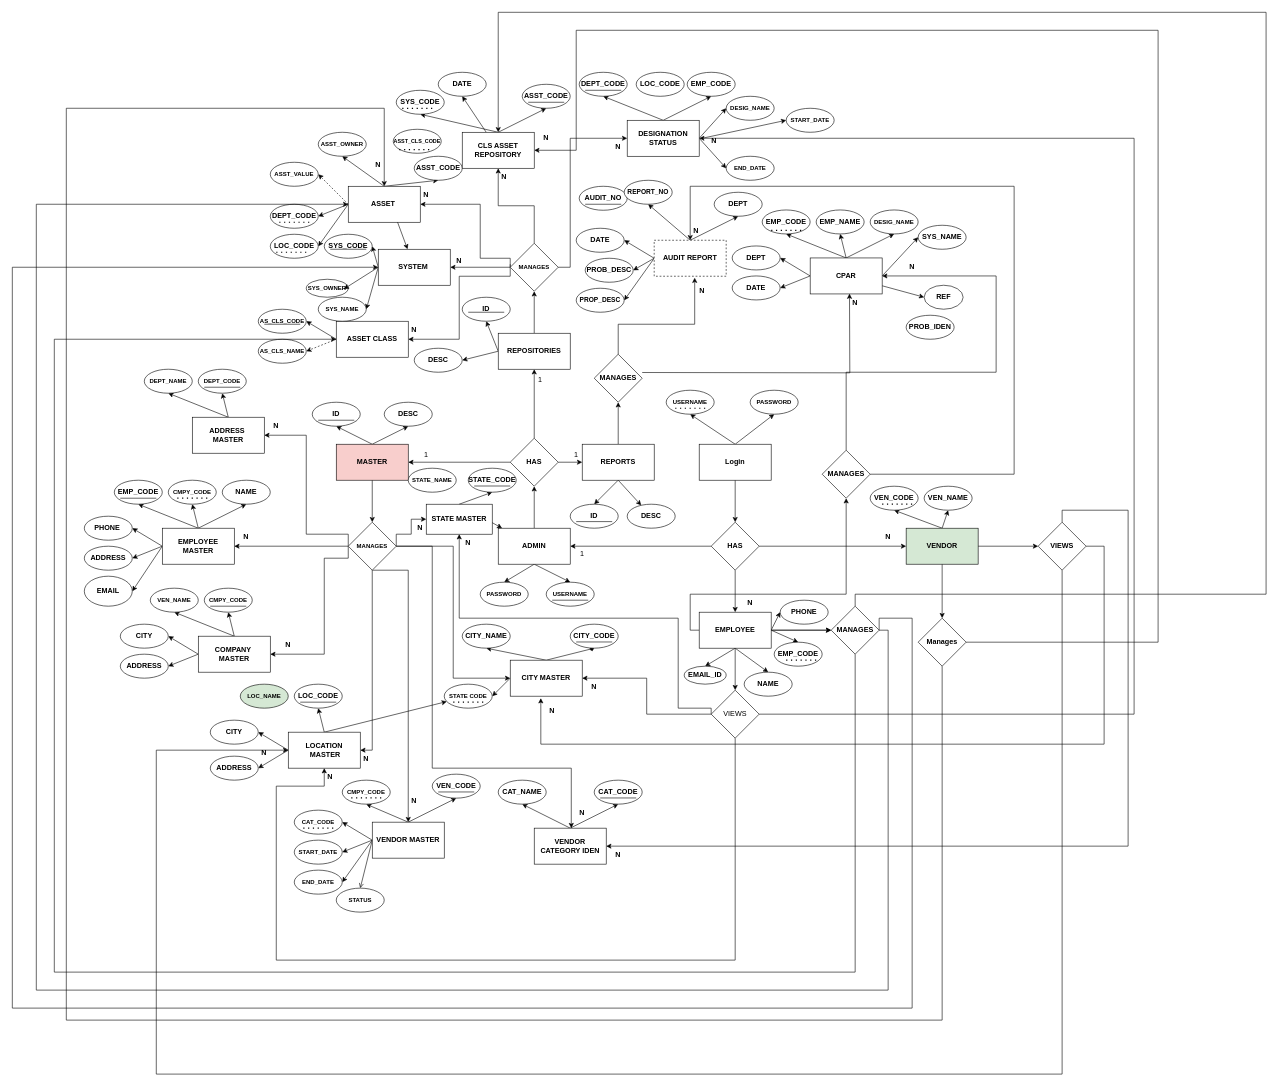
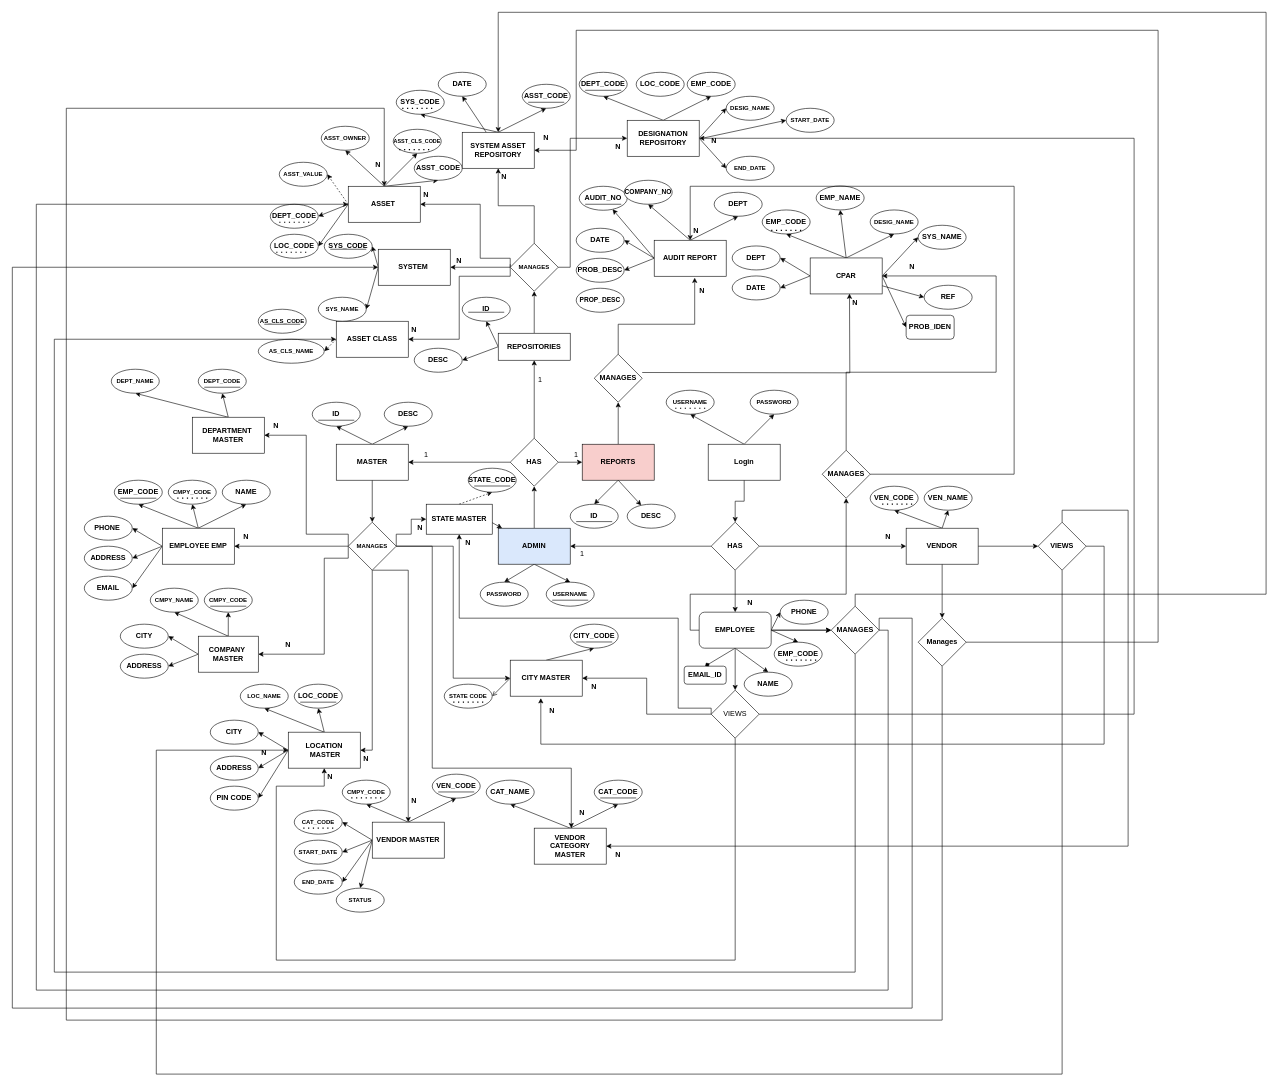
(663, 138) -> (663, 138)
(342, 144) -> (345, 138)
(498, 150) -> (498, 150)
(294, 174) -> (303, 174)
(648, 192) -> (648, 192)
(840, 222) -> (840, 198)
(402, 233) -> (413, 157)
(690, 258) -> (690, 258)
(609, 270) -> (600, 270)
(640, 278) -> (633, 233)
(360, 279) -> none
(327, 288) -> none
(944, 297) -> (948, 297)
none -> (894, 301)
(930, 327) -> (930, 327)
(320, 329) -> none
(282, 351) -> (291, 351)
(534, 351) -> (534, 347)
(168, 381) -> (135, 381)
(228, 435) -> (228, 435)
(372, 462) -> (372, 462)
(618, 462) -> (618, 462)
(735, 462) -> (744, 462)
(432, 480) -> none
(474, 499) -> (474, 499)
(198, 546) -> (198, 546)
(534, 546) -> (534, 546)
(942, 546) -> (942, 546)
(108, 591) -> (108, 588)
(174, 600) -> (174, 600)
(735, 630) -> (735, 630)
(486, 636) -> none
(589, 650) -> (589, 650)
(234, 654) -> (228, 654)
(516, 654) -> none
(710, 663) -> (710, 663)
(705, 675) -> (705, 675)
(496, 692) -> (495, 693)
(264, 696) -> (264, 696)
(386, 717) -> (295, 721)
none -> (274, 774)
(522, 792) -> (510, 792)
none -> (234, 798)
(570, 846) -> (570, 846)
(361, 884) -> (362, 883)
